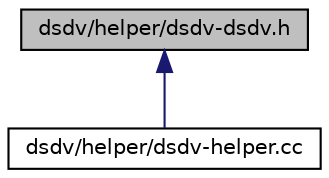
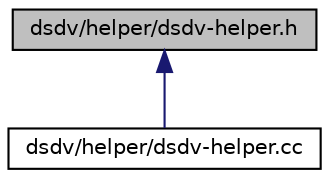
(165, 30) -> (165, 30)
